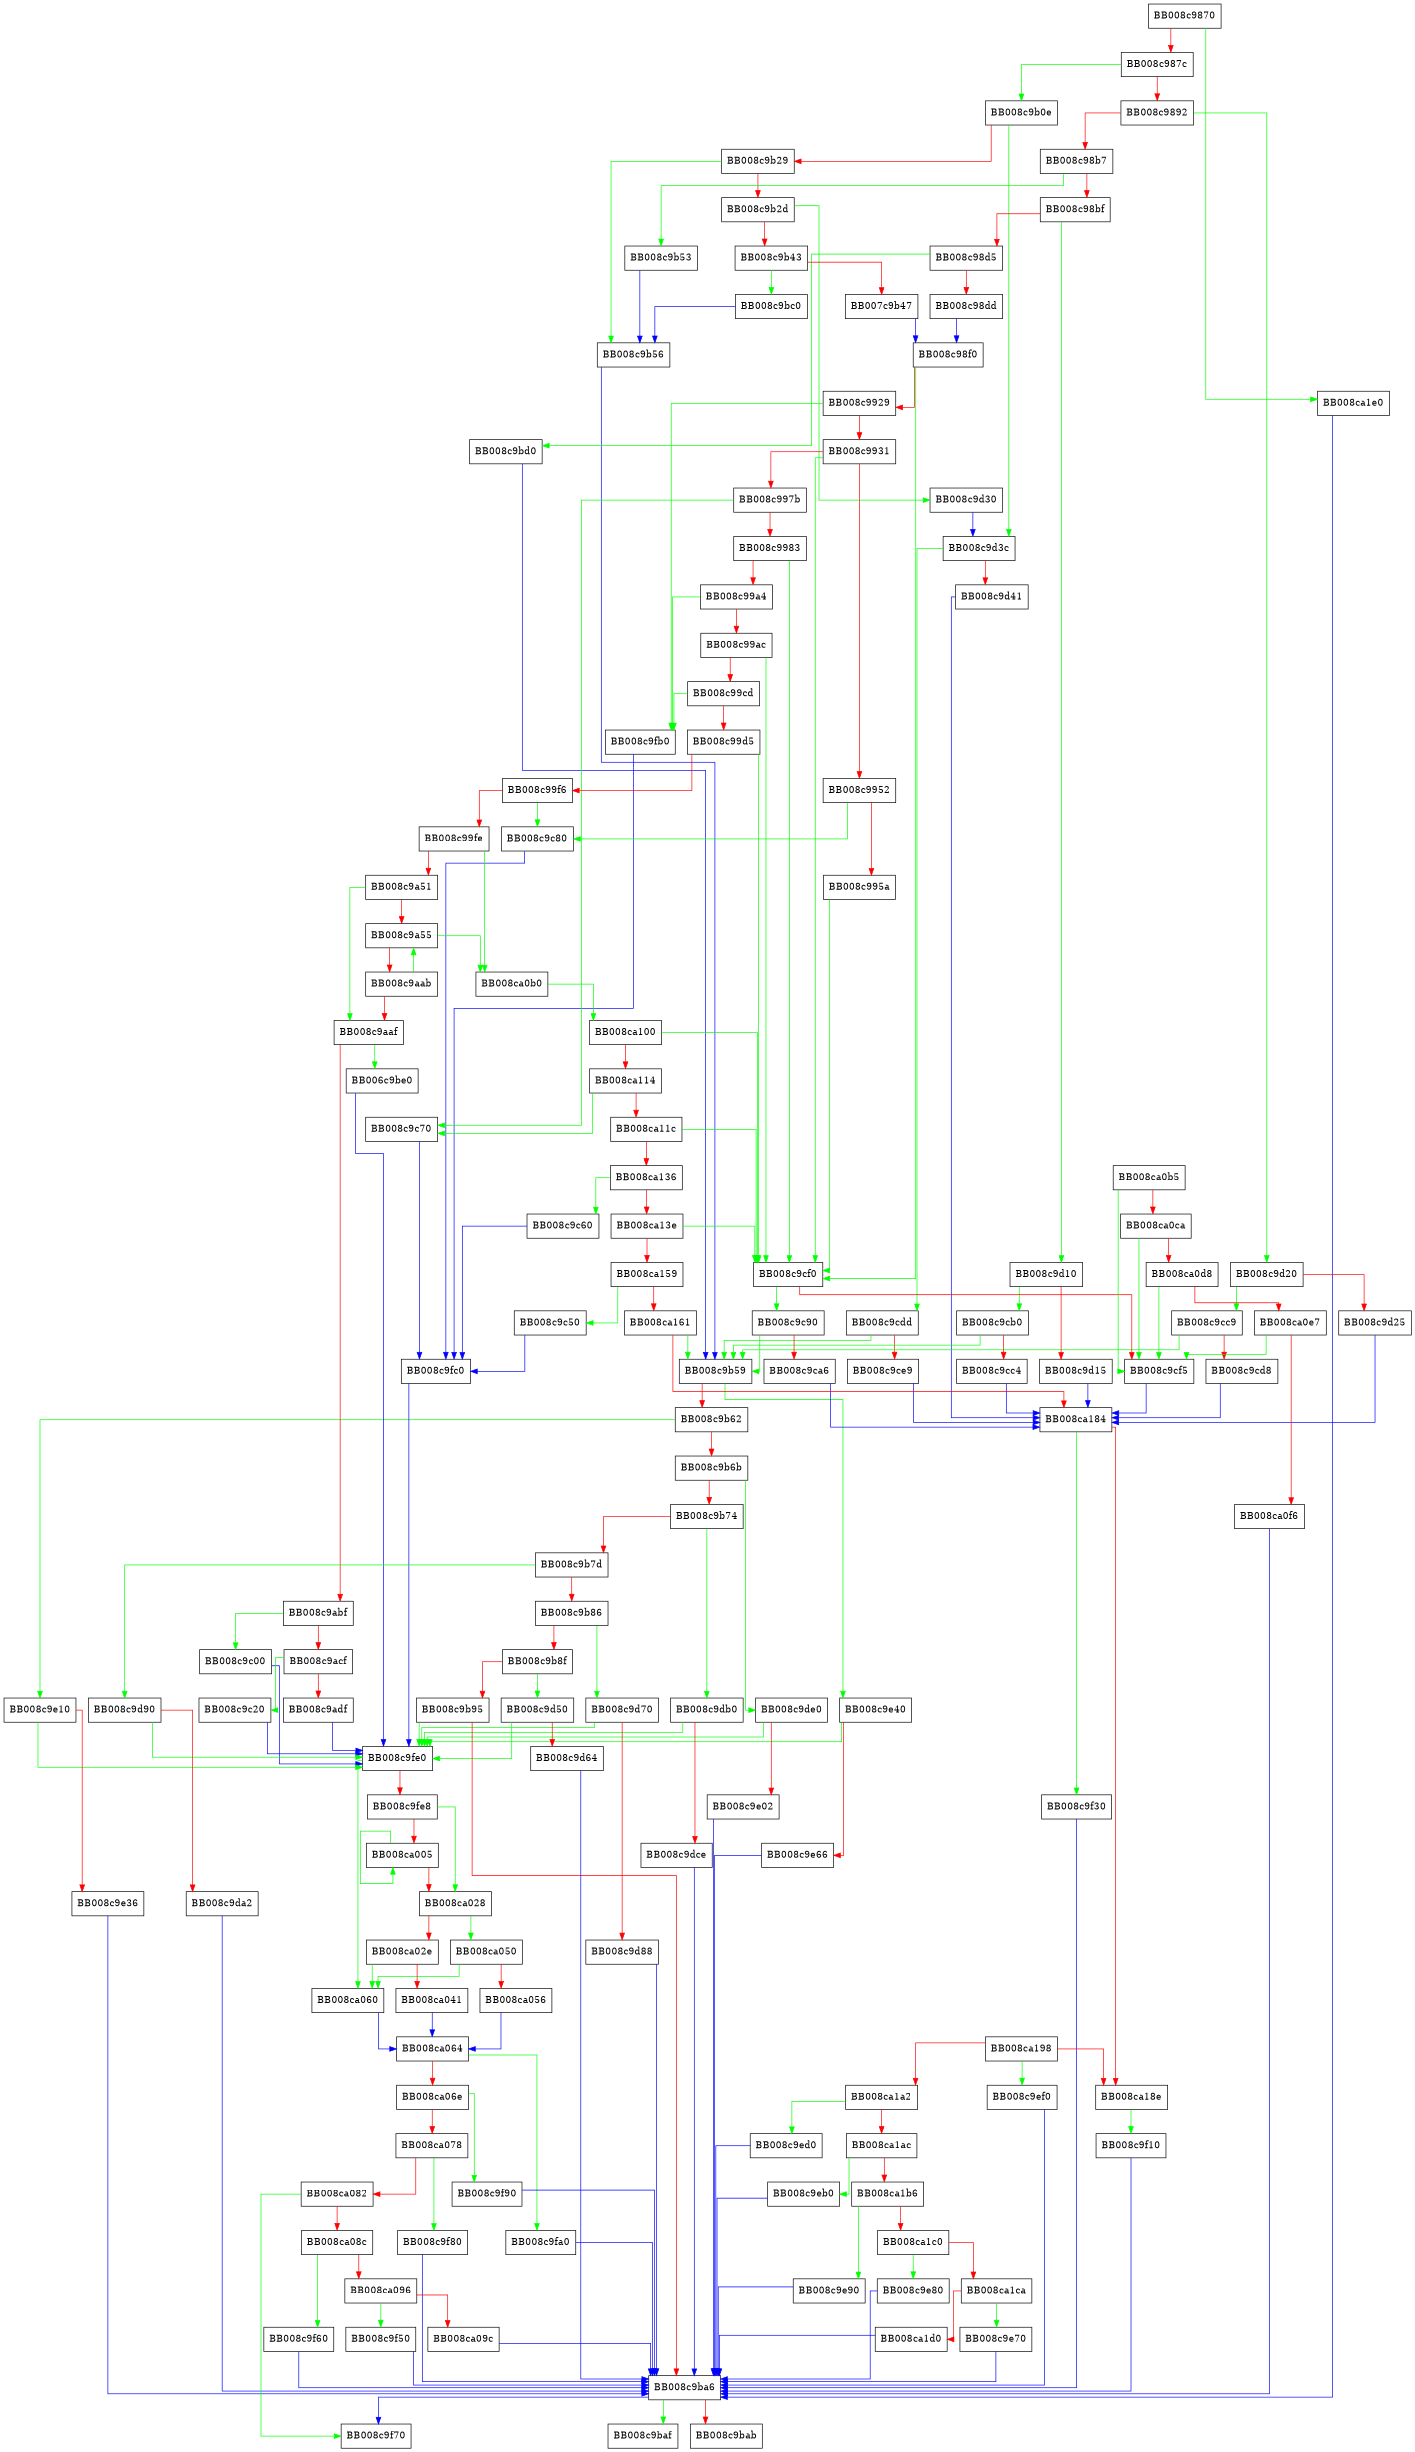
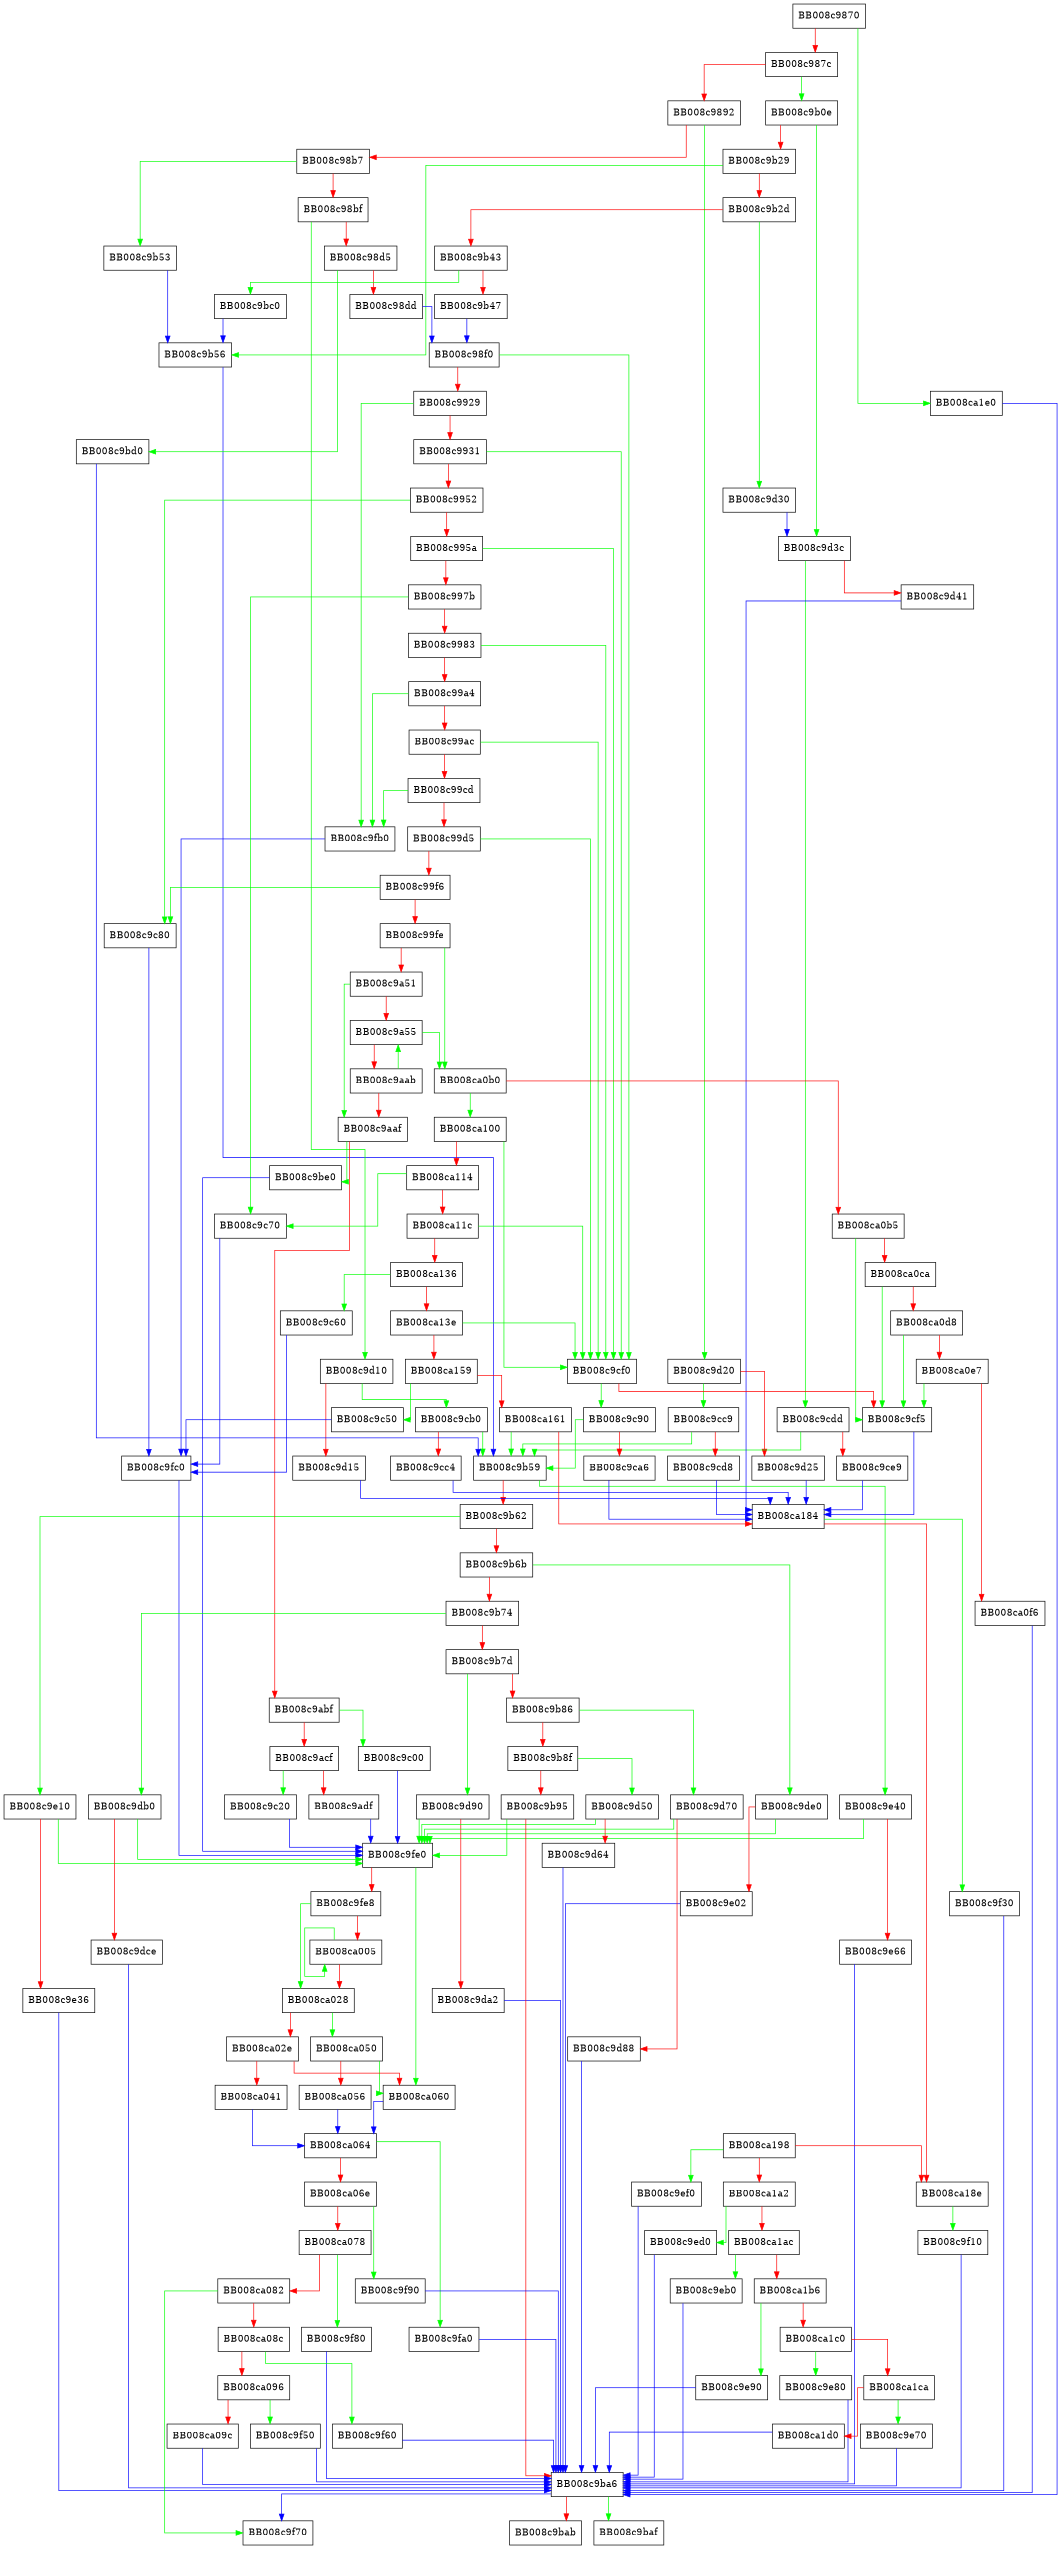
(882, 307) -> (471, 307)
(782, 452) -> (446, 569)
(382, 1081) -> (306, 1178)
none -> (735, 1081)
(372, 1973) -> (347, 2073)
